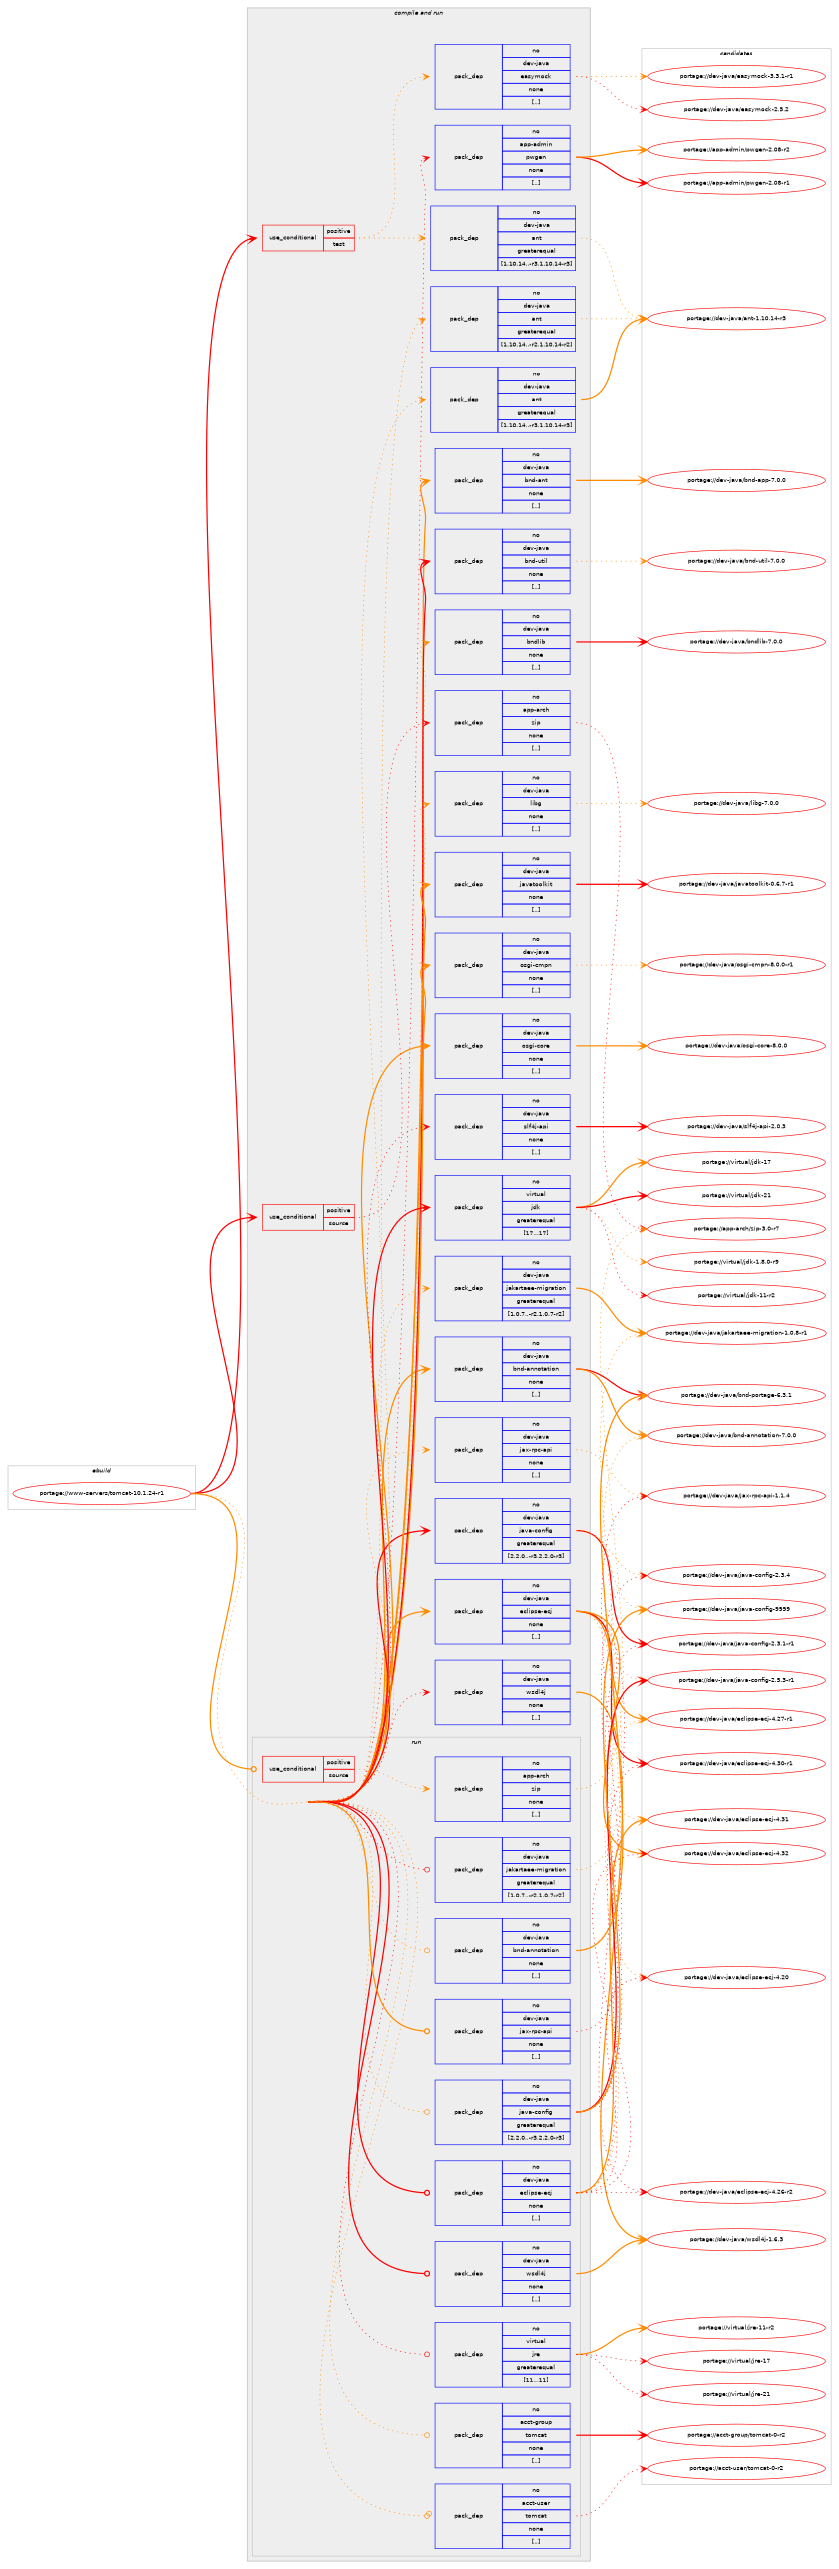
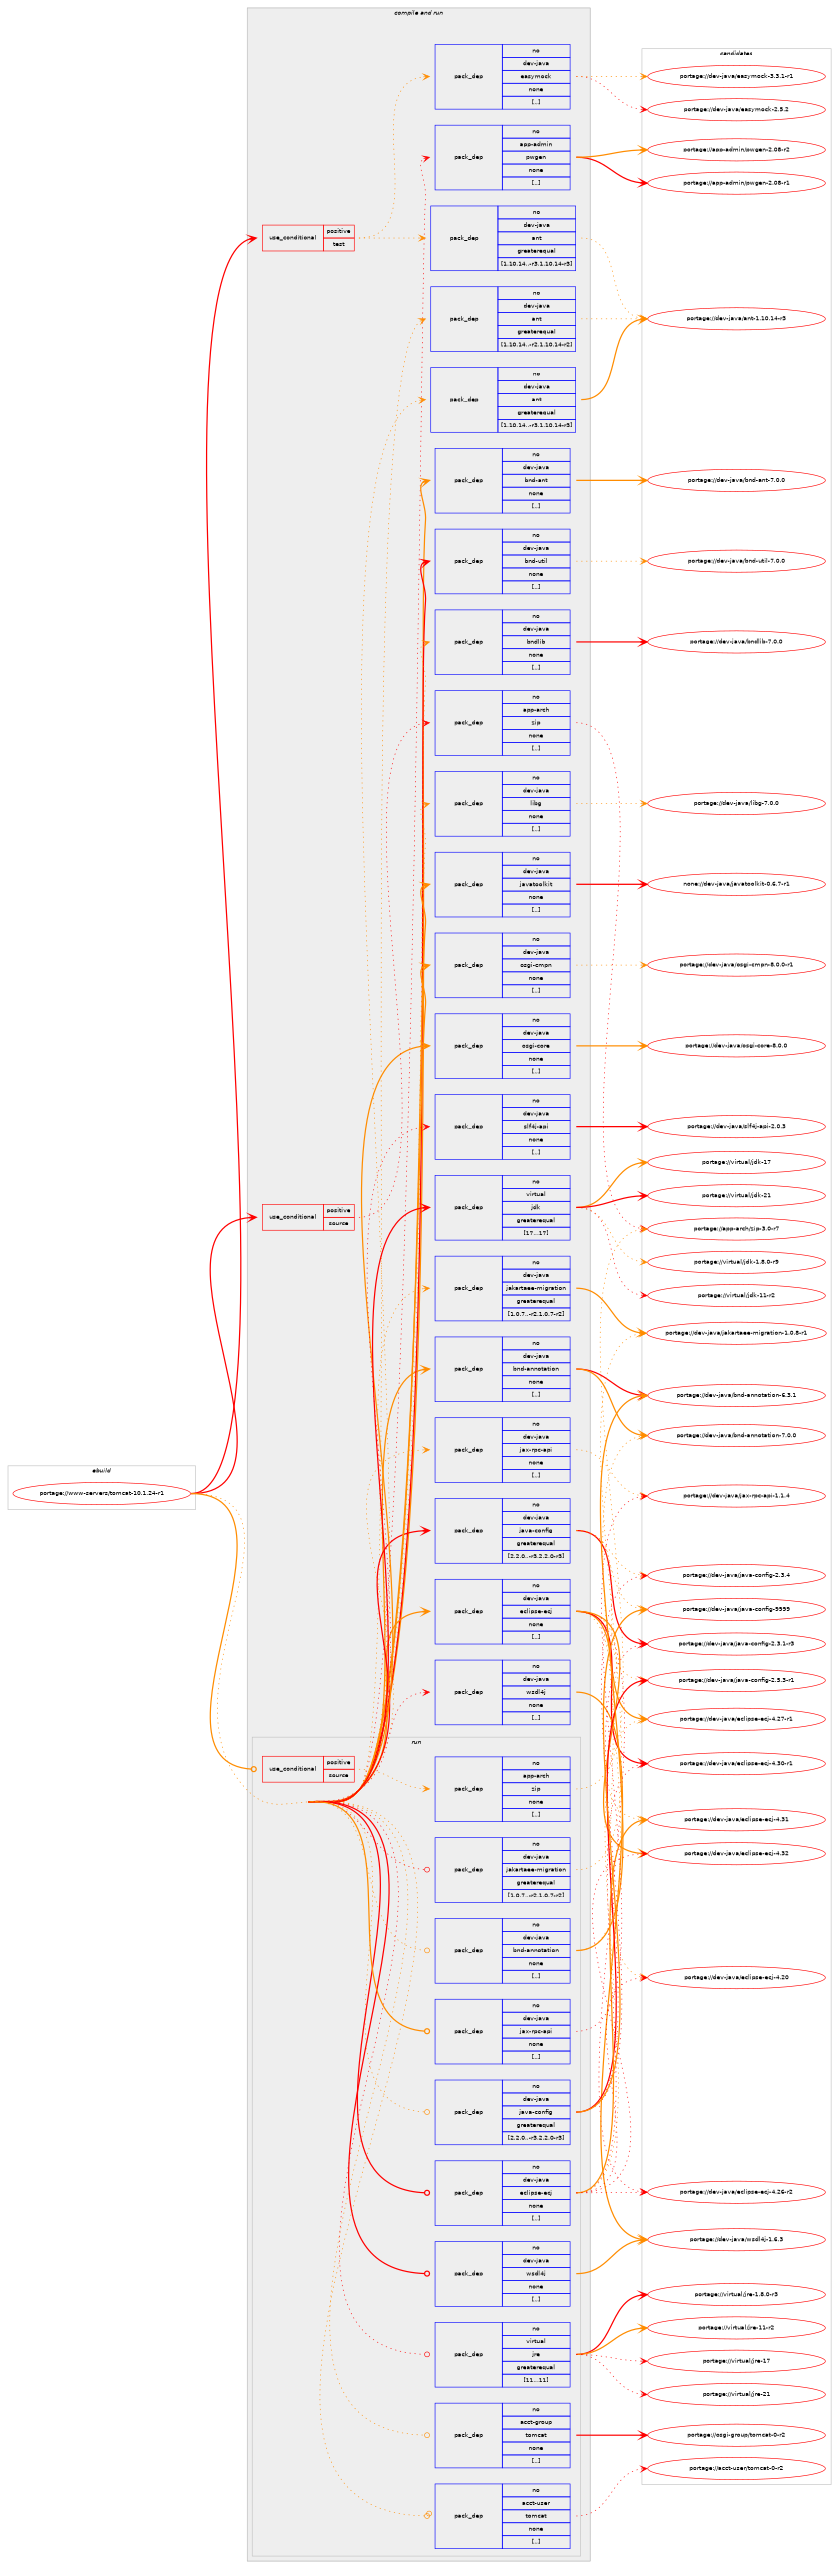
(737, 480) -> (737, 480)
(737, 884) -> (737, 884)
(737, 1396) -> (737, 1396)
(737, 1644) -> (737, 1644)
none -> (737, 2295)
(737, 2435) -> (737, 2435)
